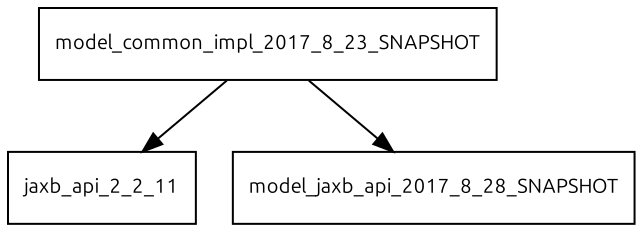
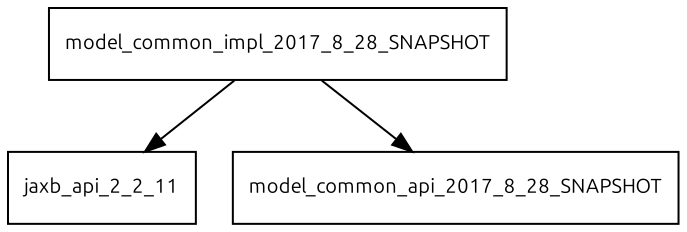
(268, 44) -> (278, 44)
(434, 188) -> (456, 188)
